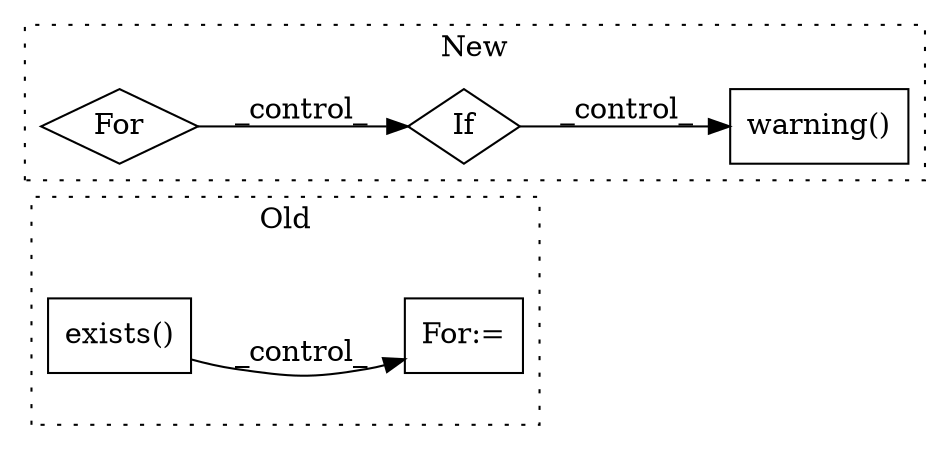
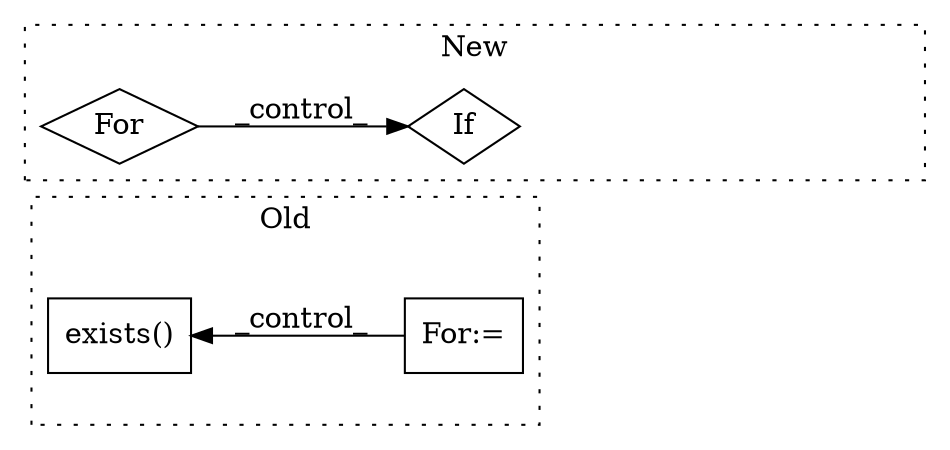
(819, 126) -> none
(287, 375) -> (308, 336)
